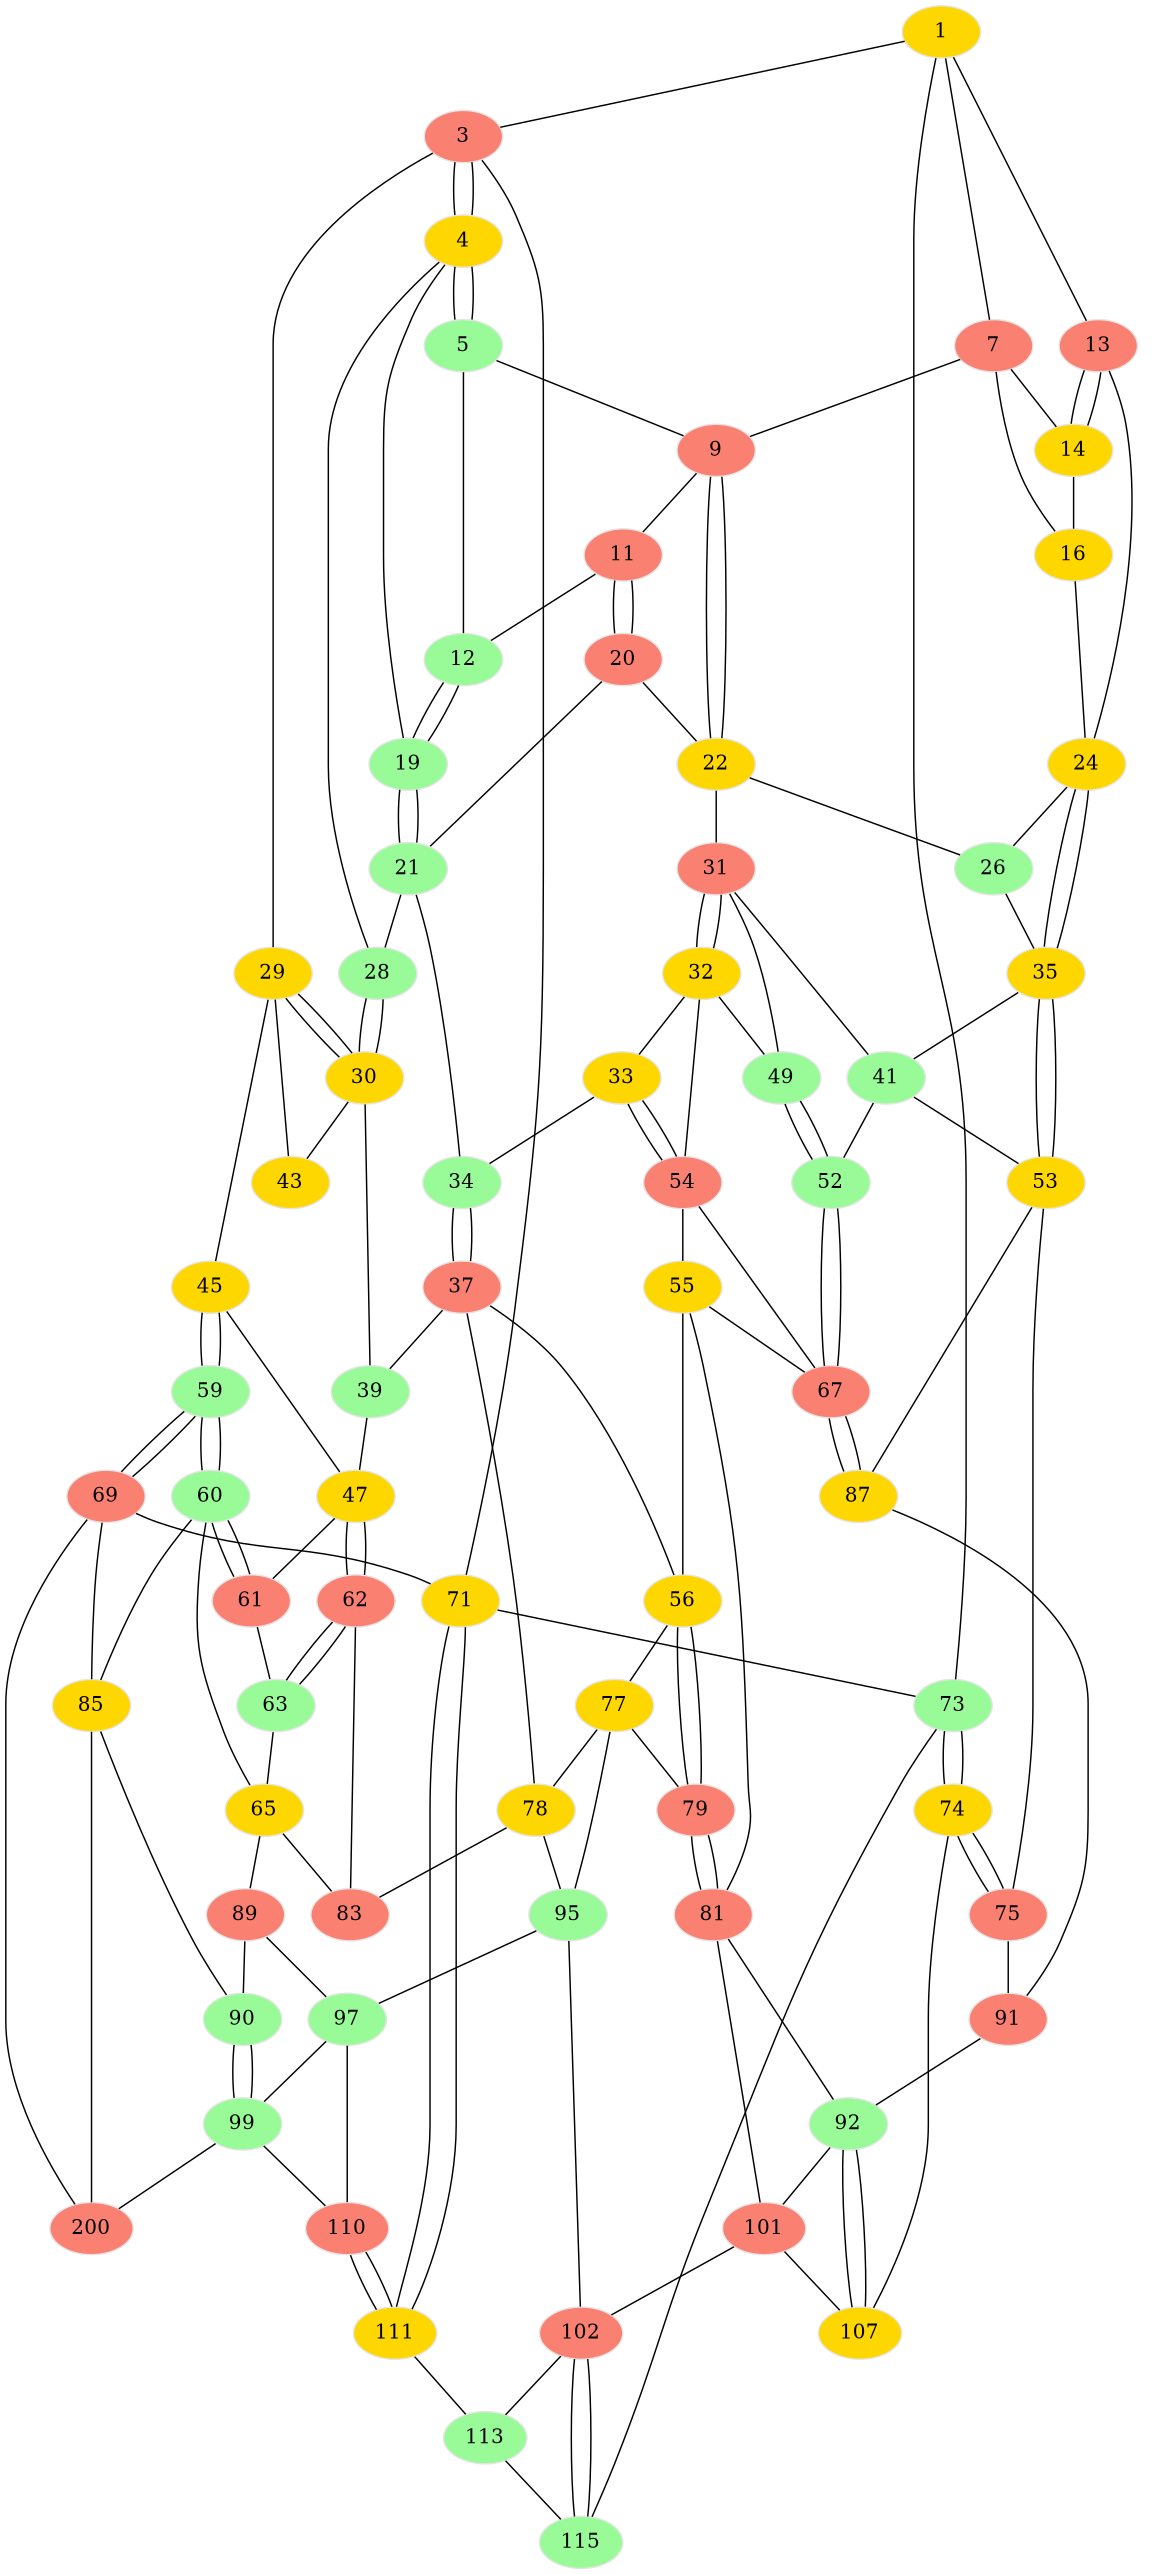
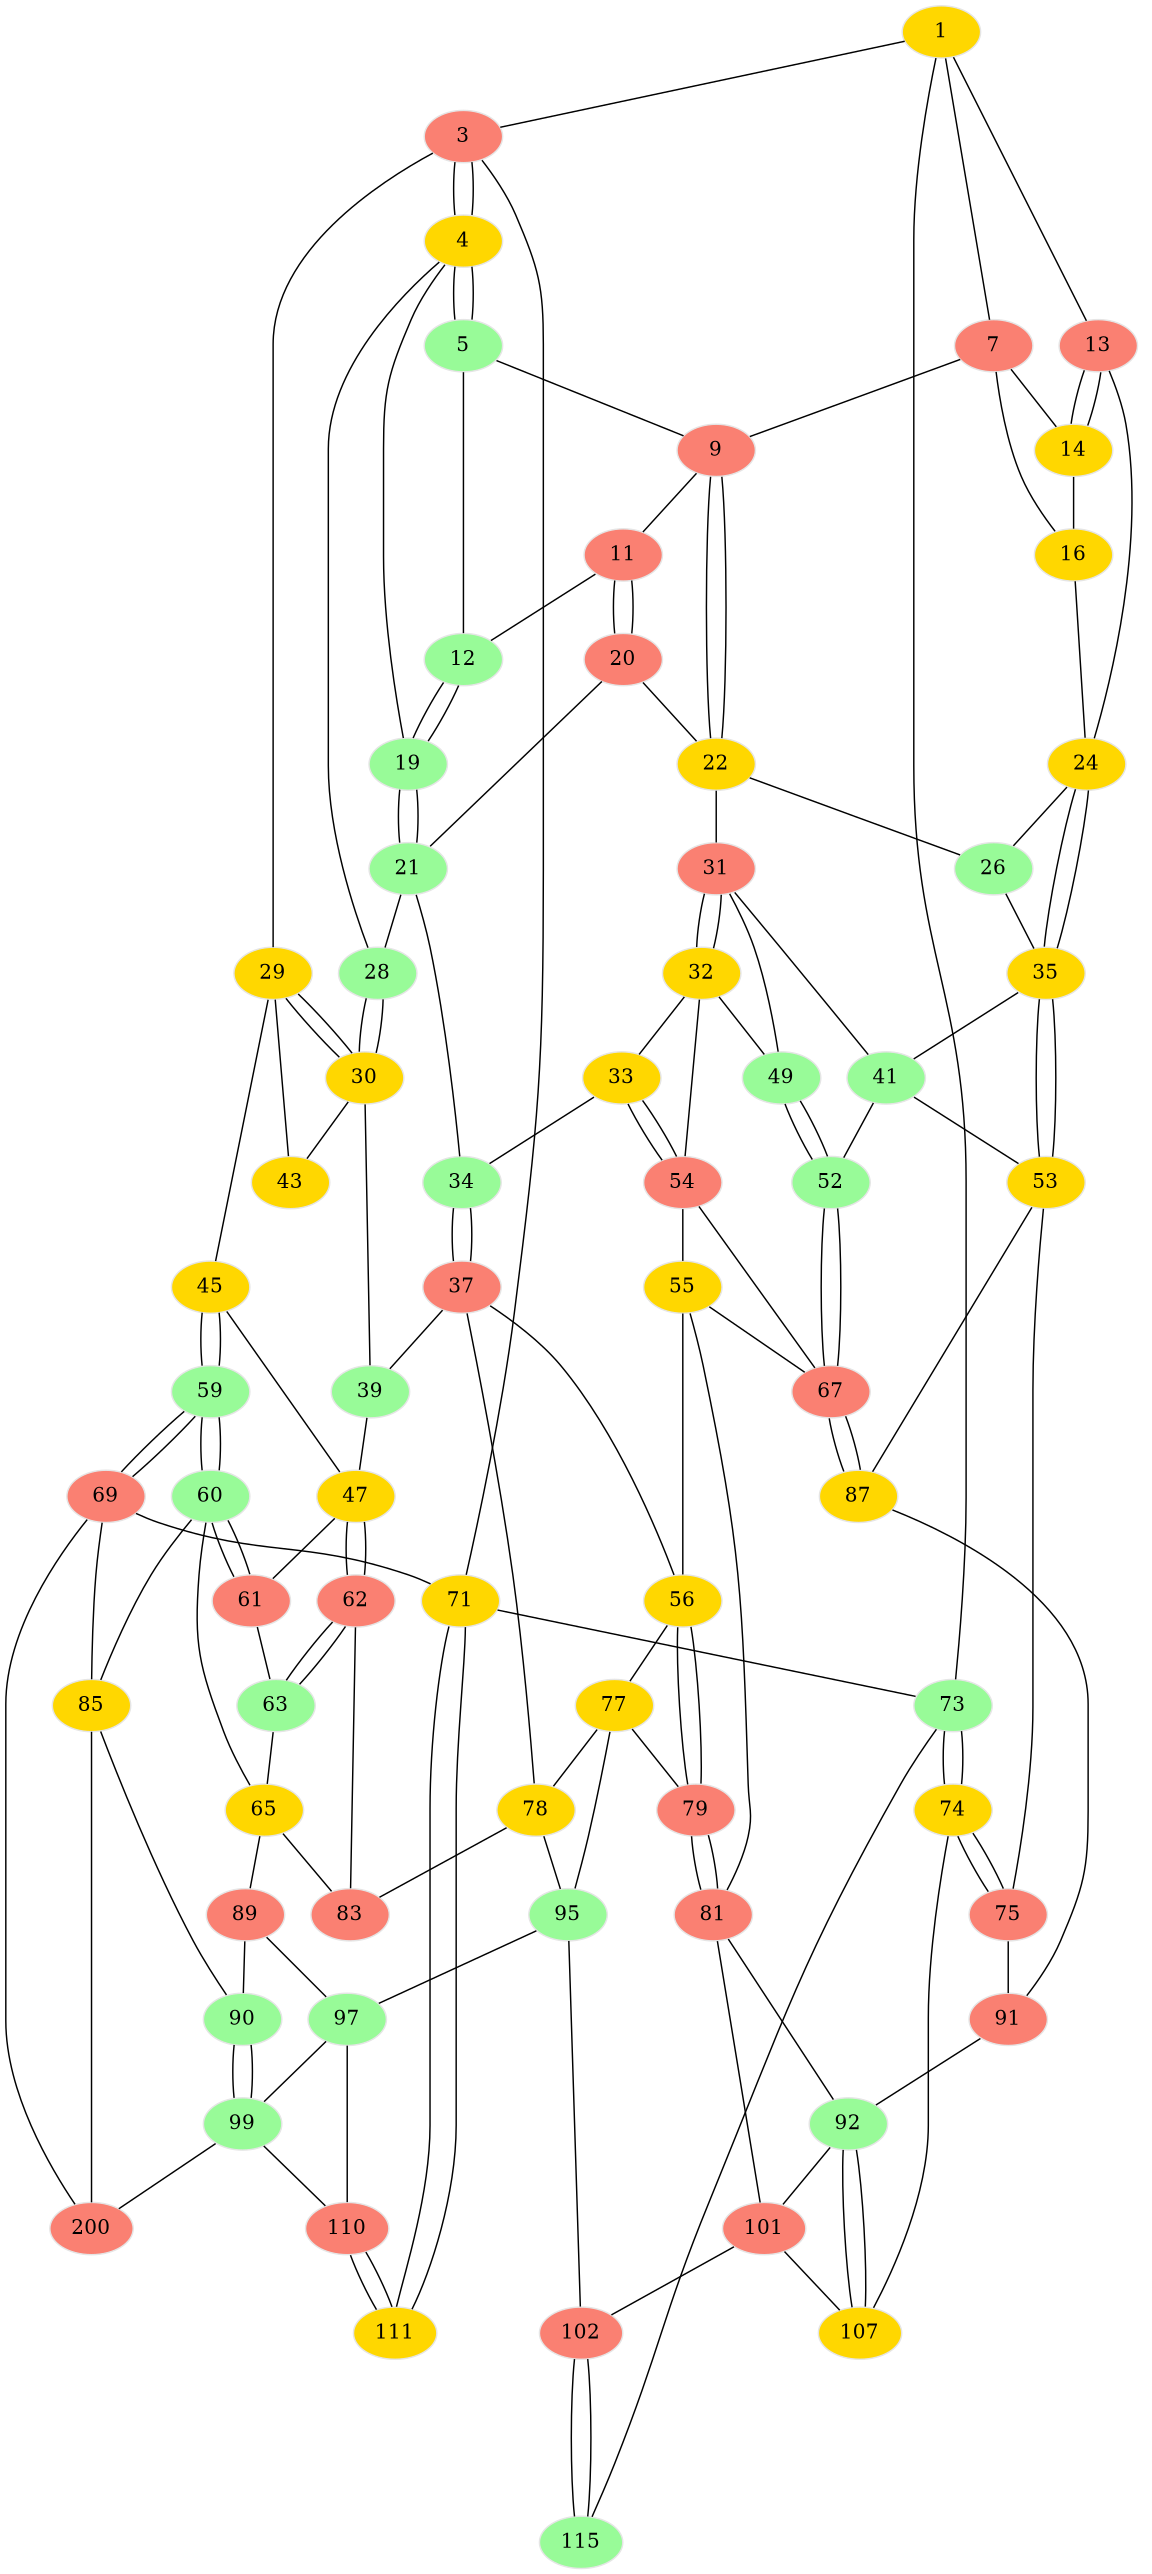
(485, 2438) -> none
